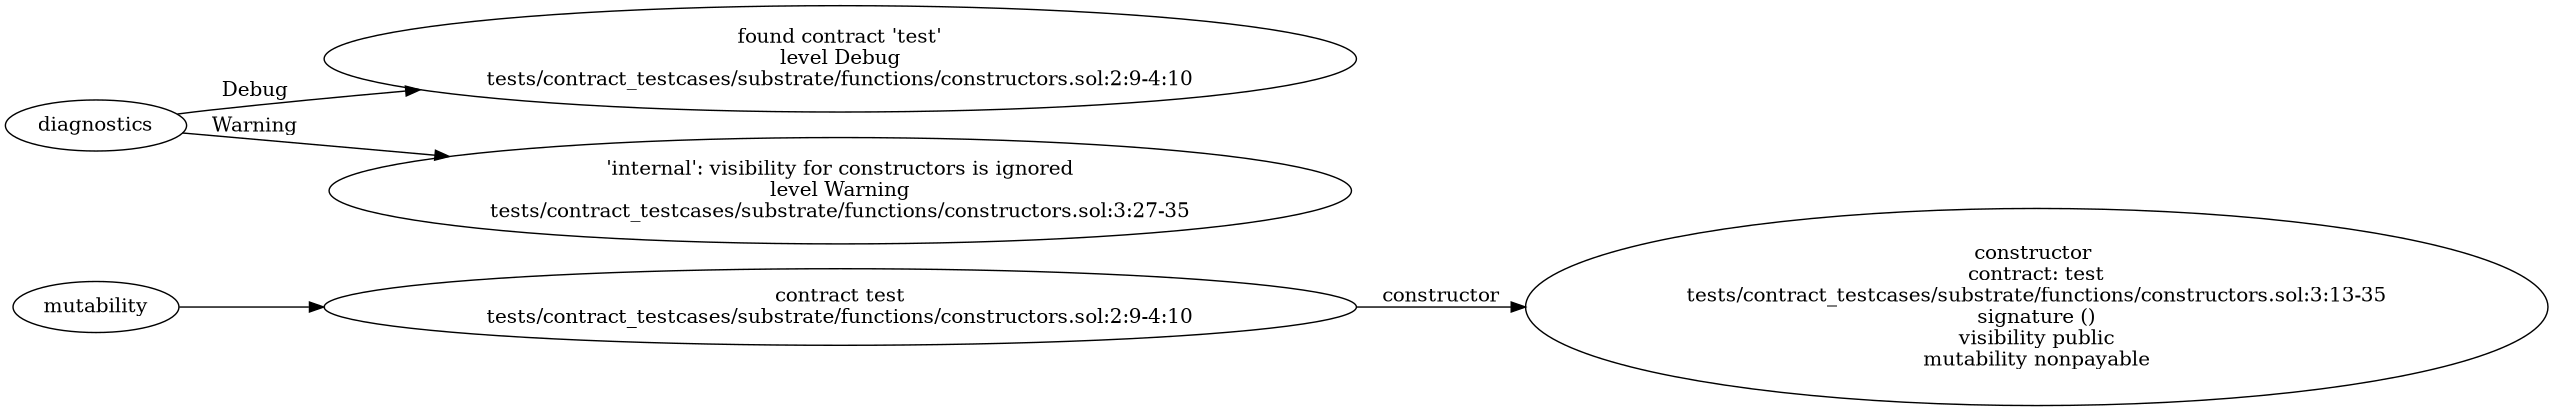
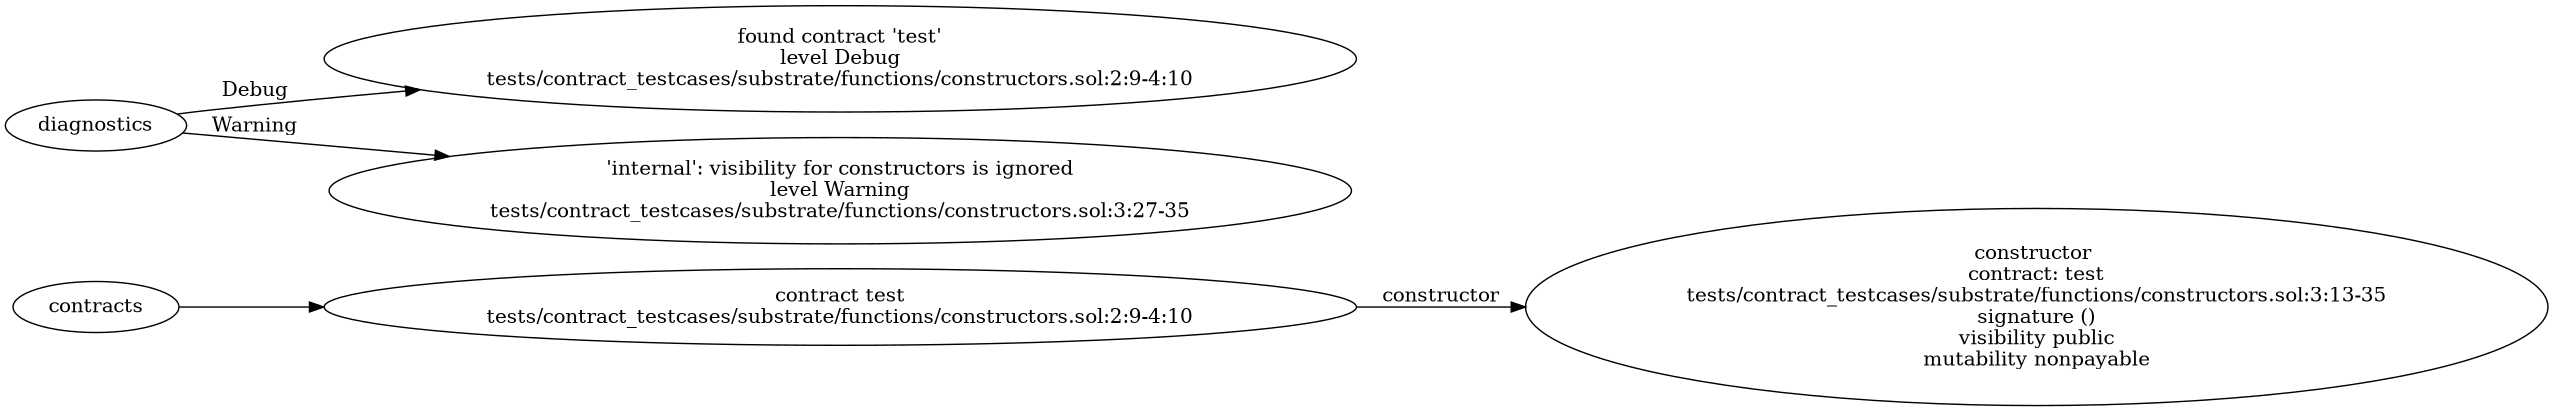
(96, 307) -> (96, 307)
